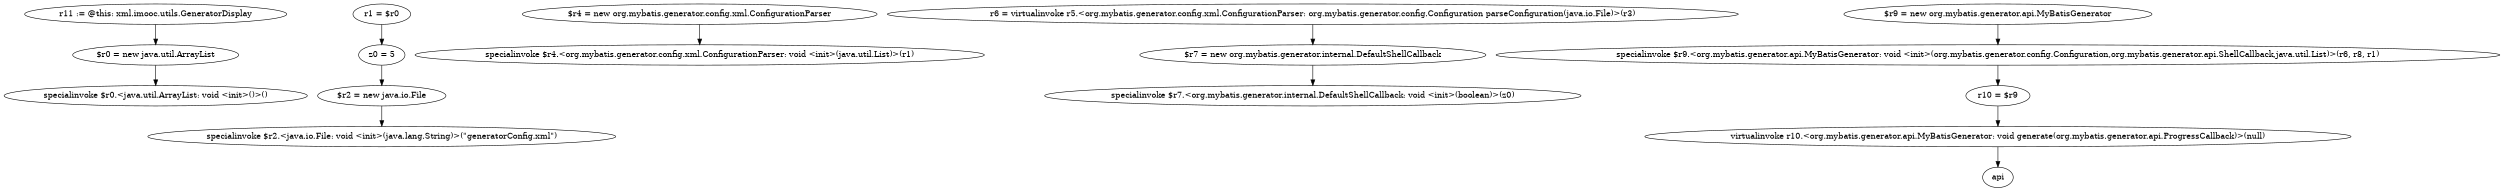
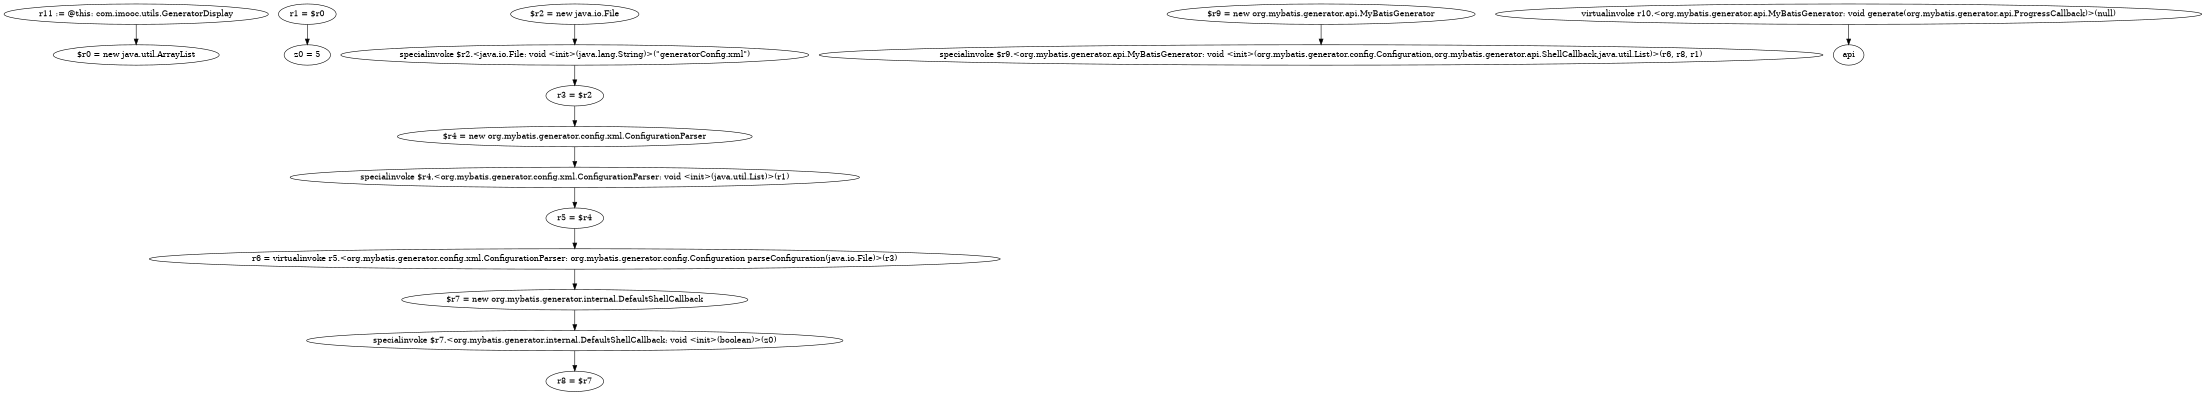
(156, 14) -> (136, 14)
(382, 73) -> none
(156, 96) -> none
none -> (575, 96)
(1998, 96) -> none
none -> (575, 218)
none -> (575, 381)
